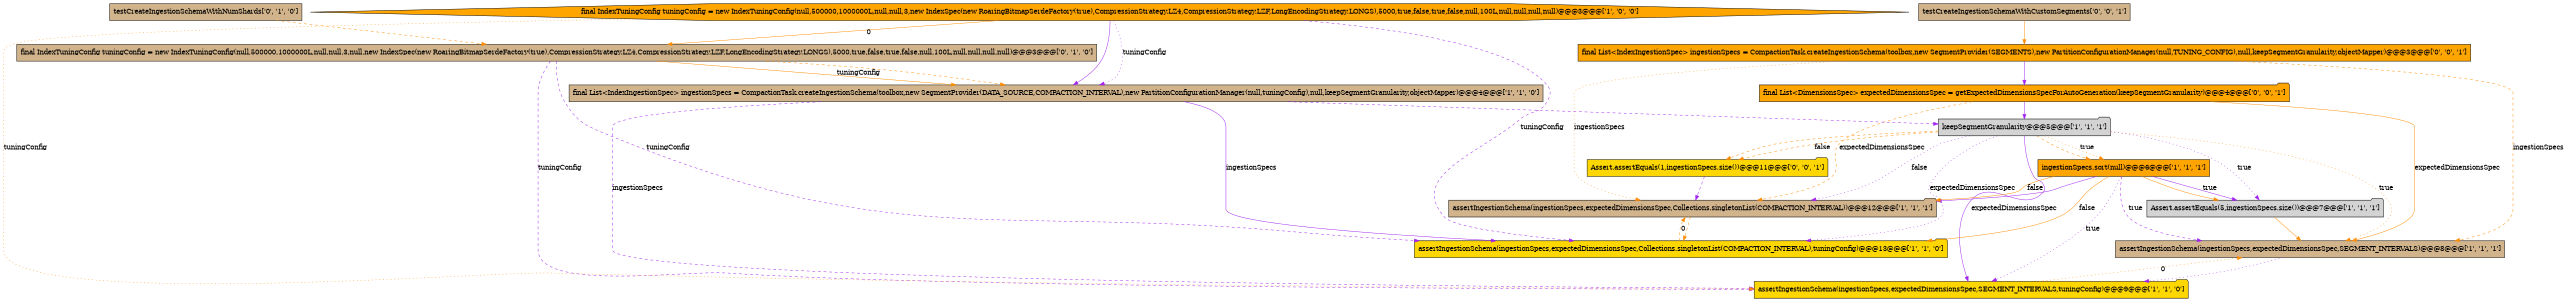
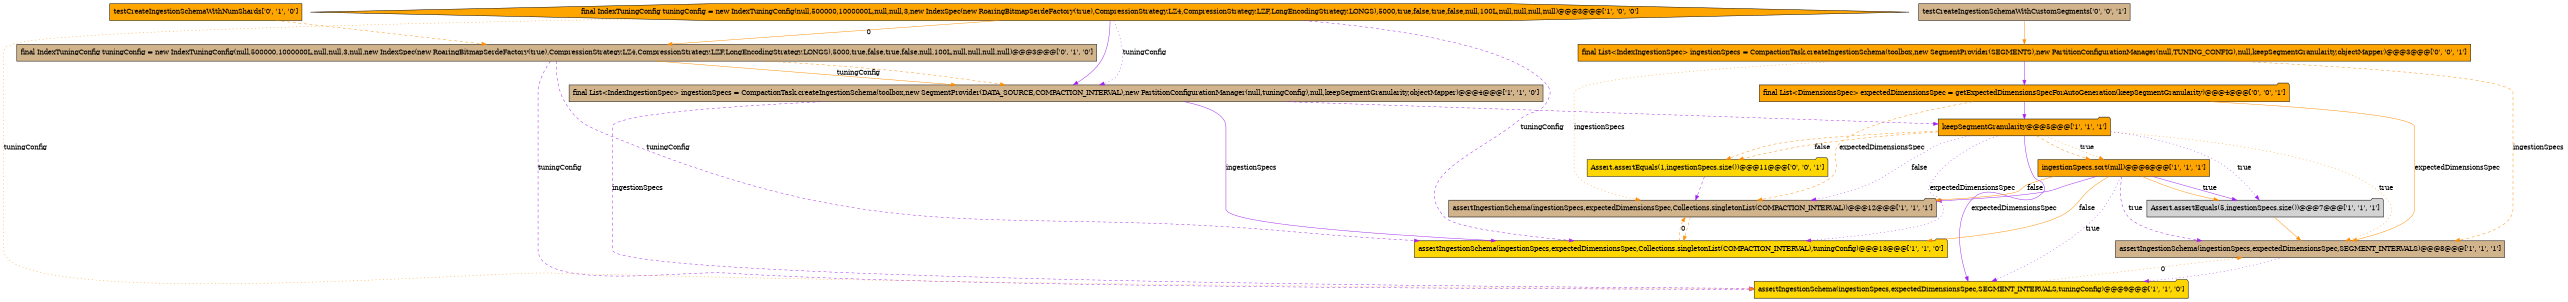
(206, 12) -> (206, 12)
(2024, 127) -> (2024, 127)
